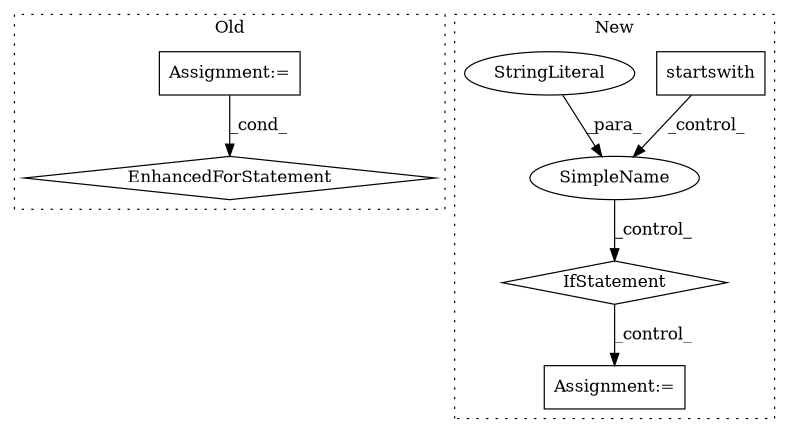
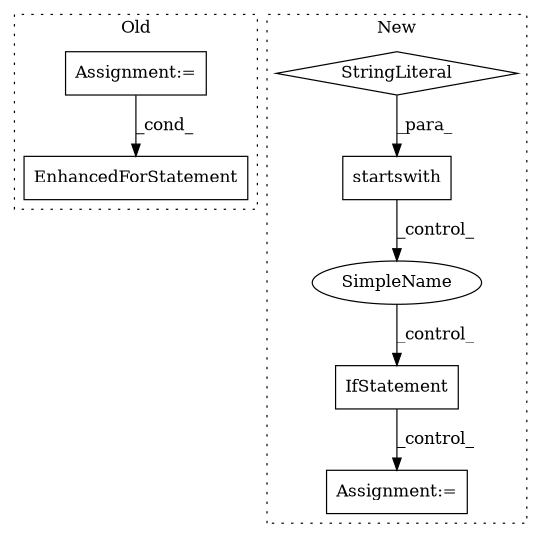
(550, 73) -> (397, 73)
(579, 121) -> (397, 120)
(230, 178) -> (136, 178)
(615, 283) -> (397, 387)
